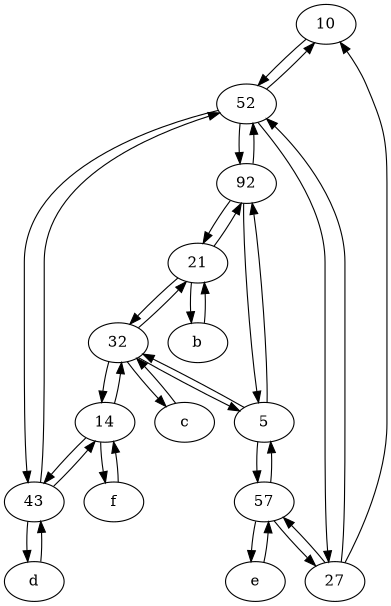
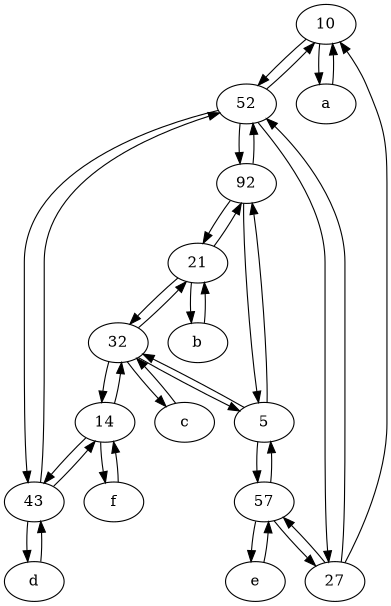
none -> (326, 104)
